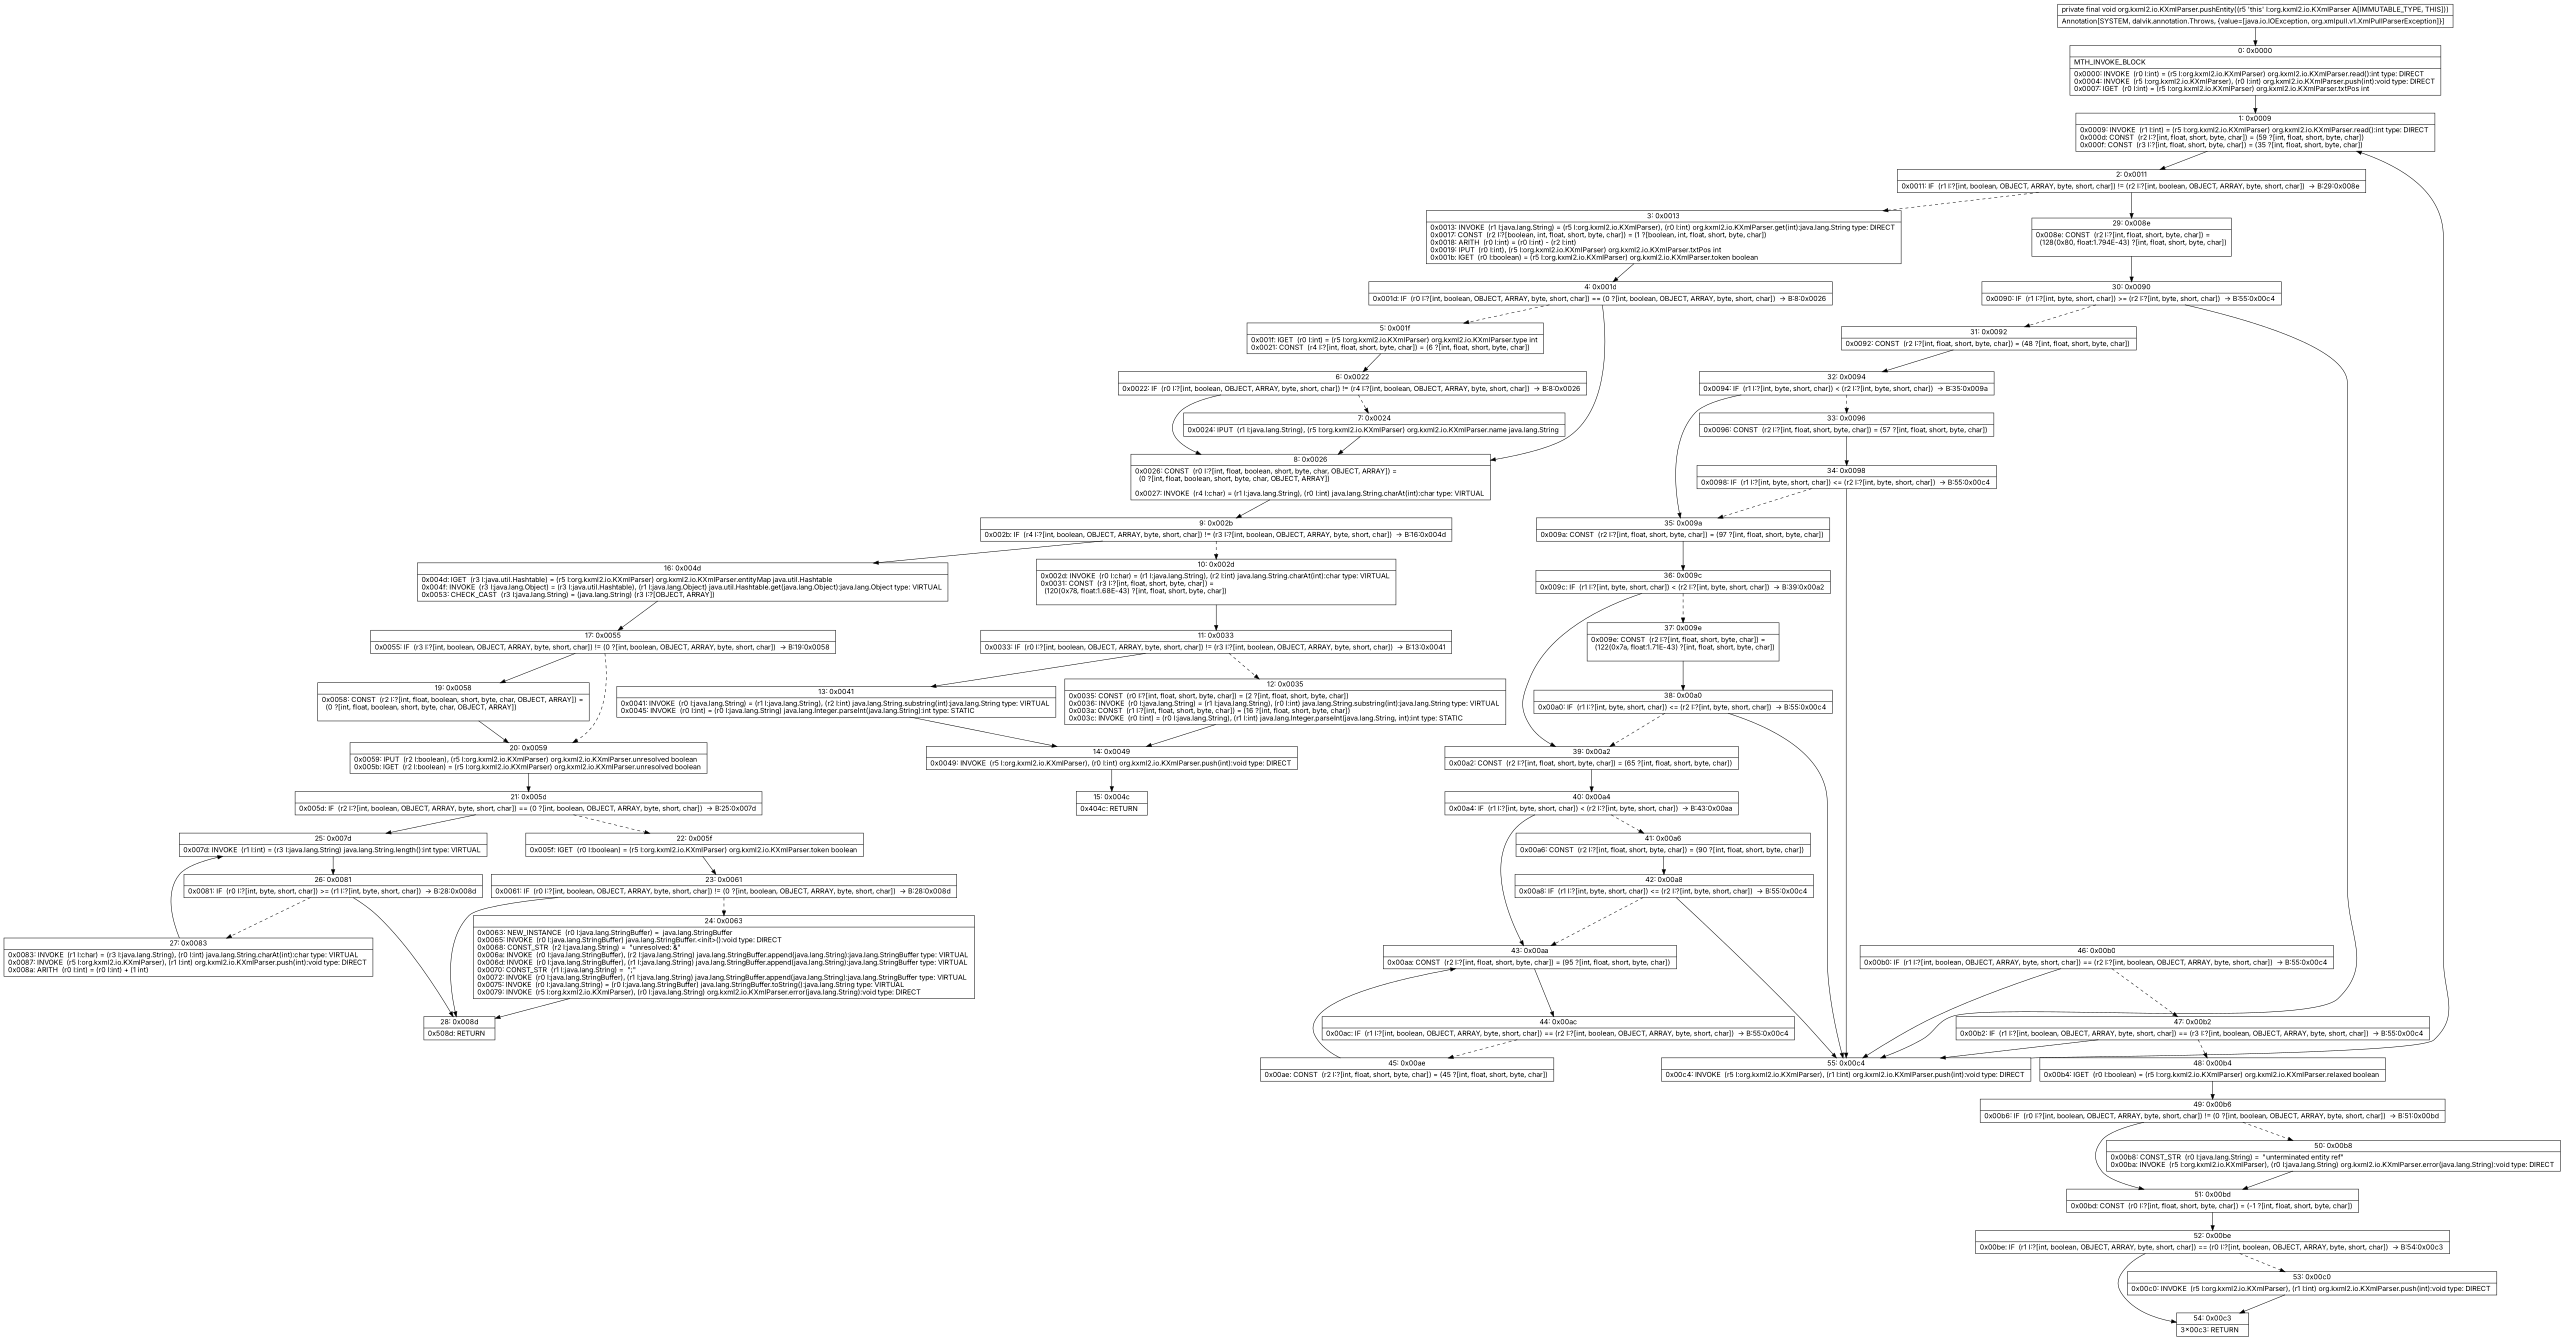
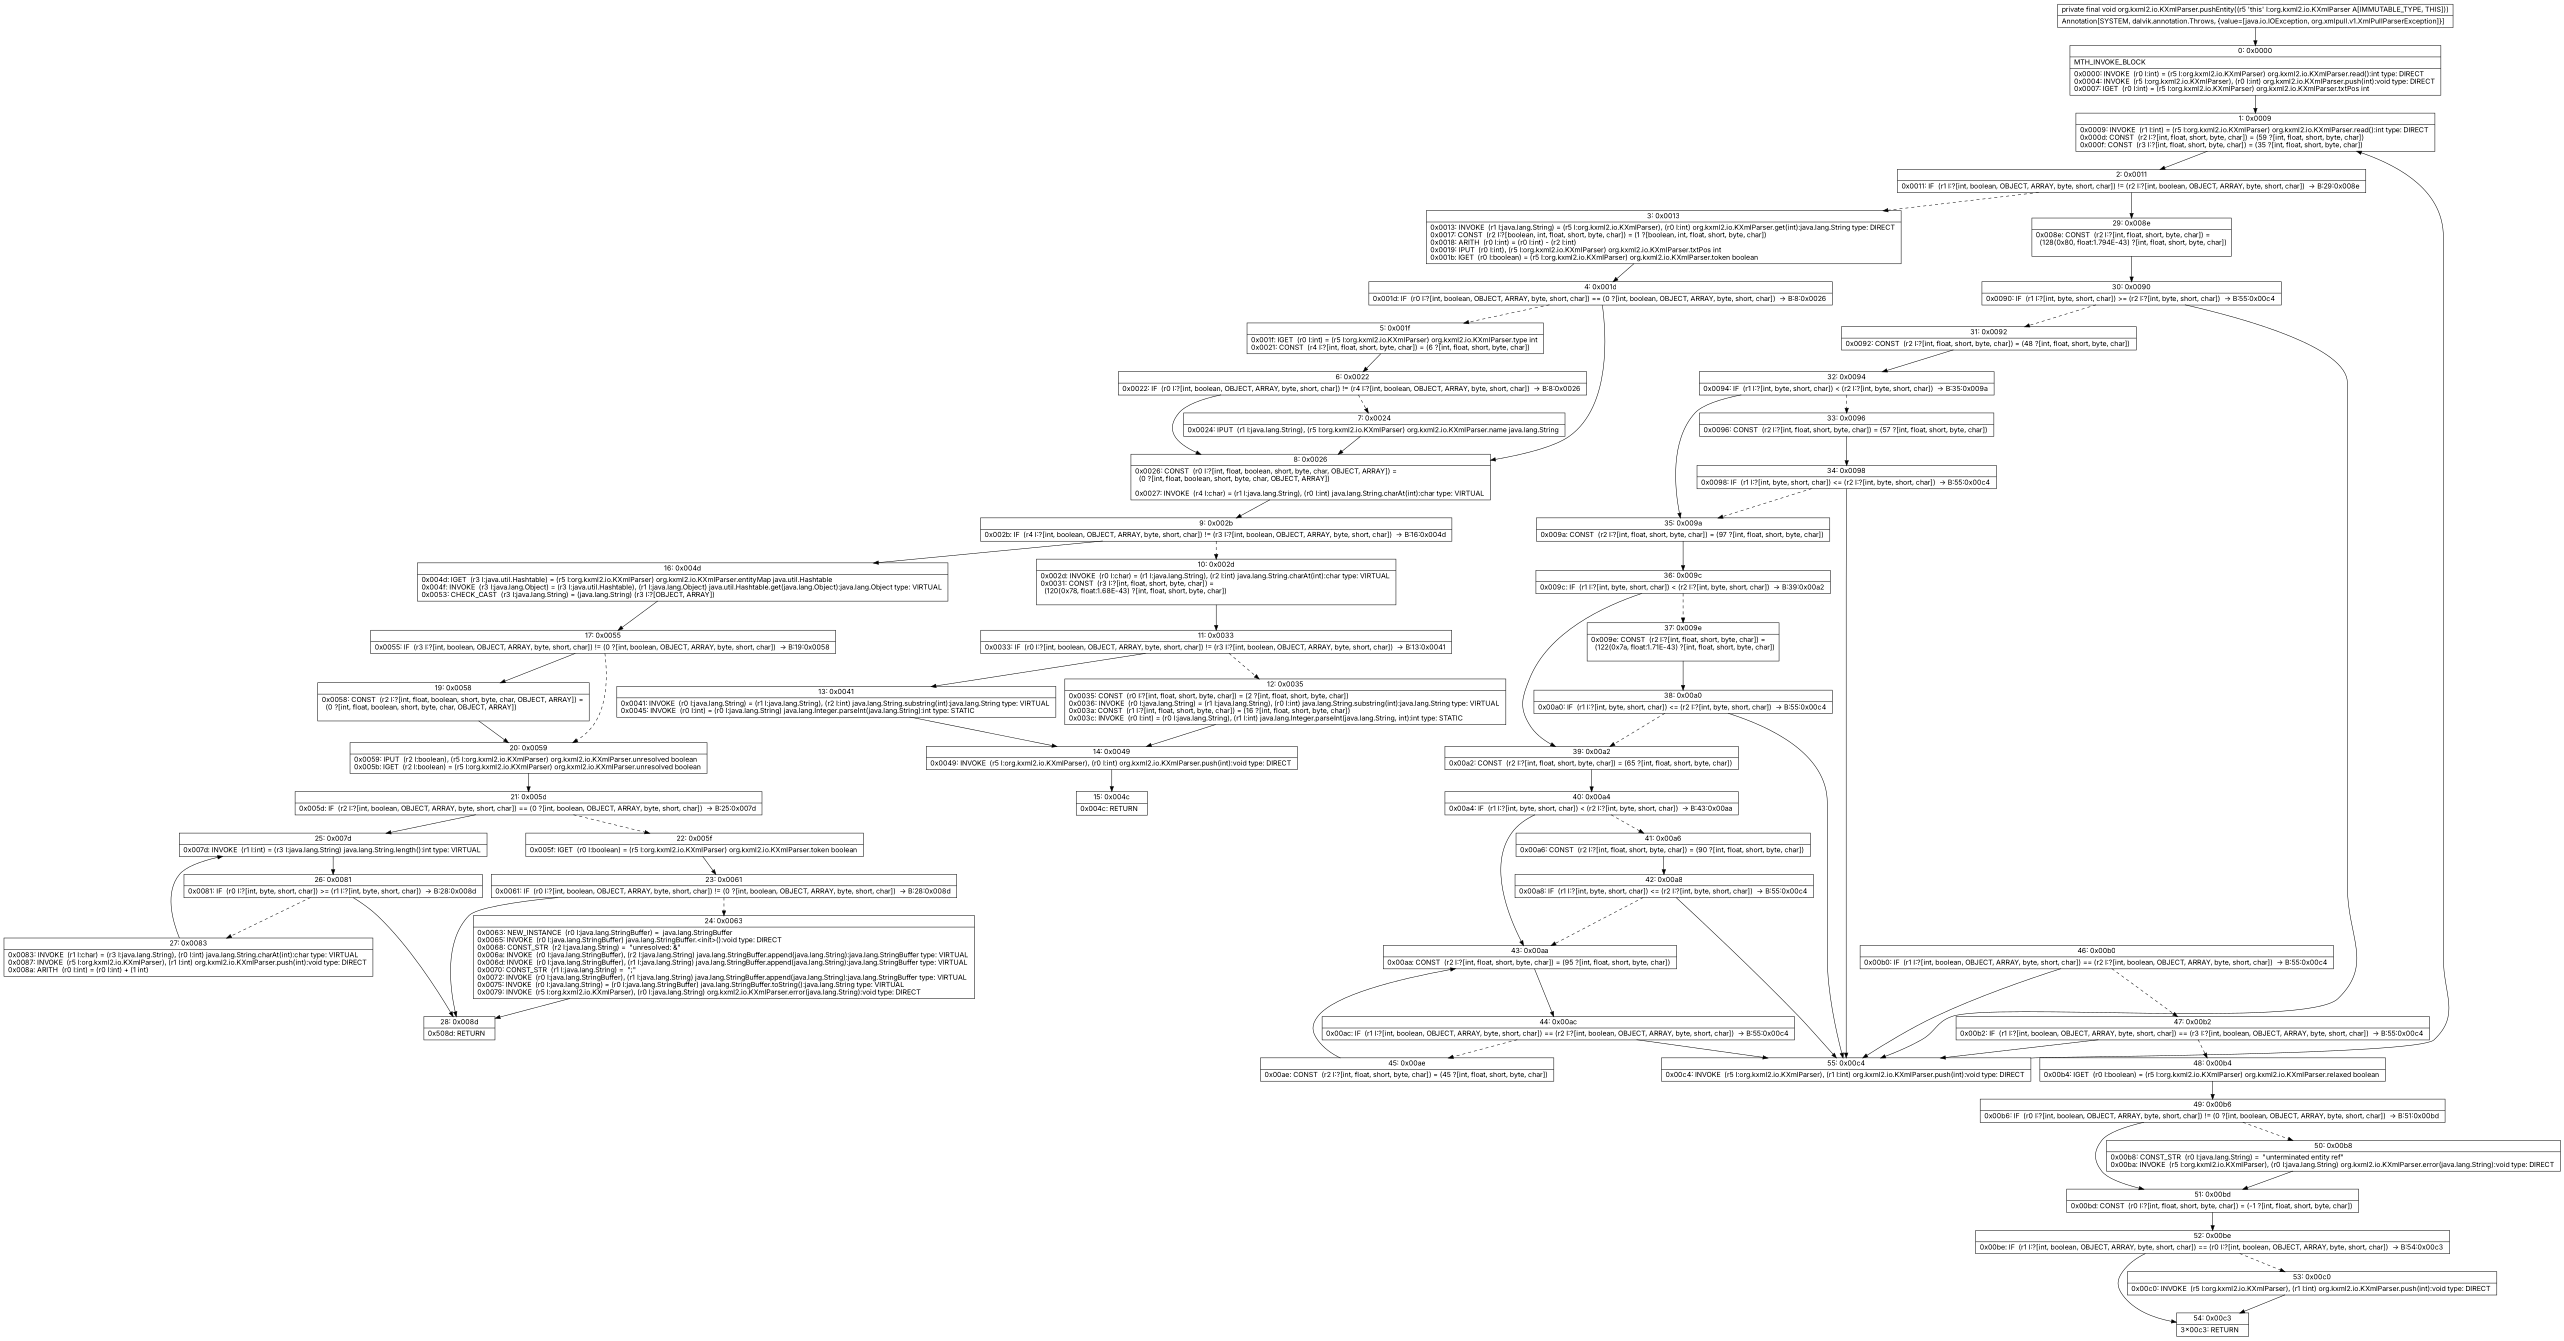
(1112, 809) -> (1112, 809)
none -> (1700, 1049)
